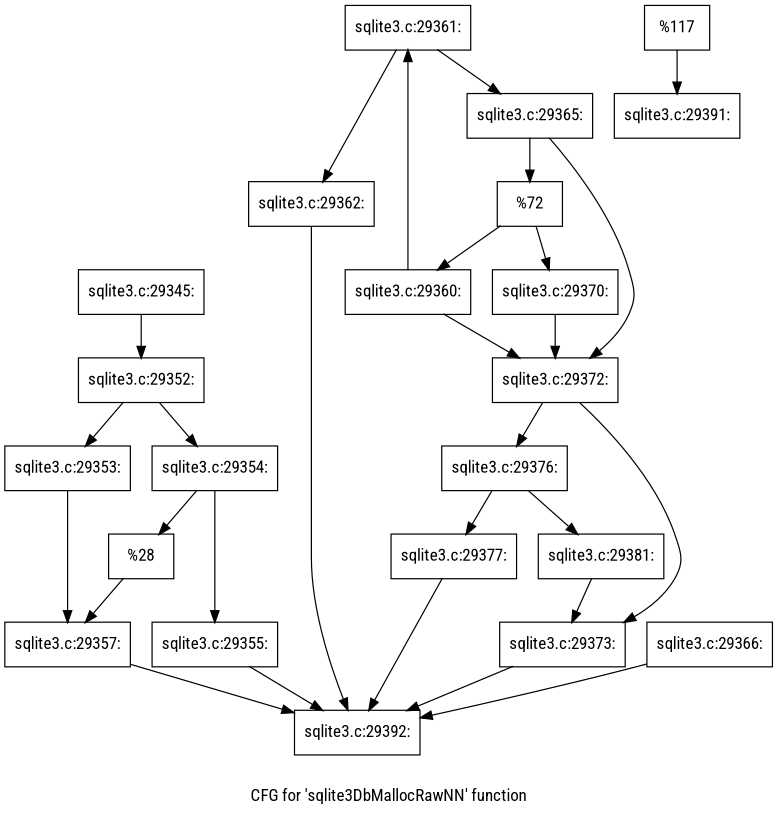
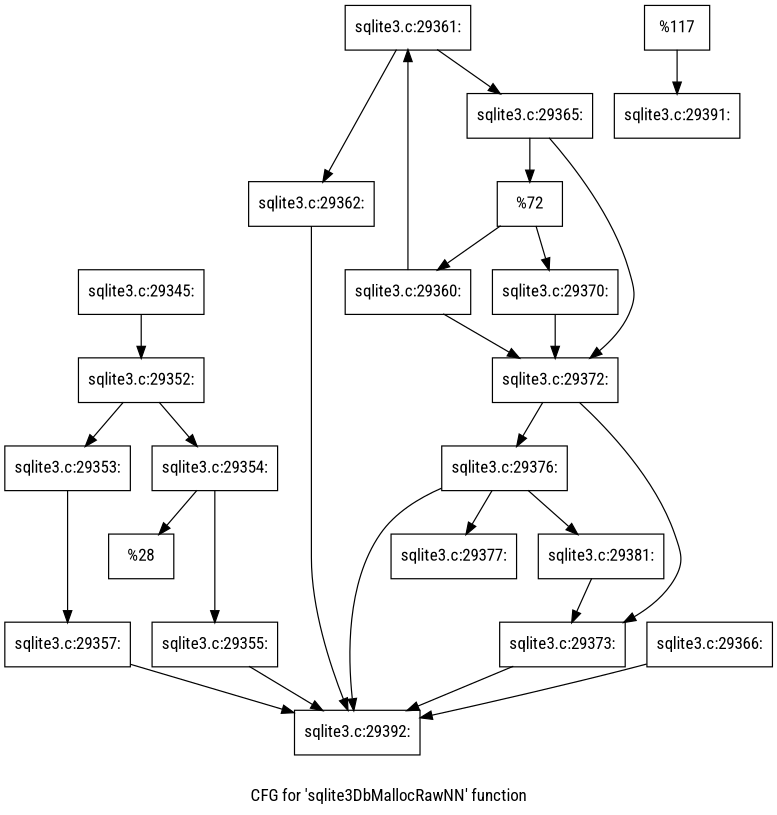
(108, 596) -> none
(408, 639) -> (361, 576)
